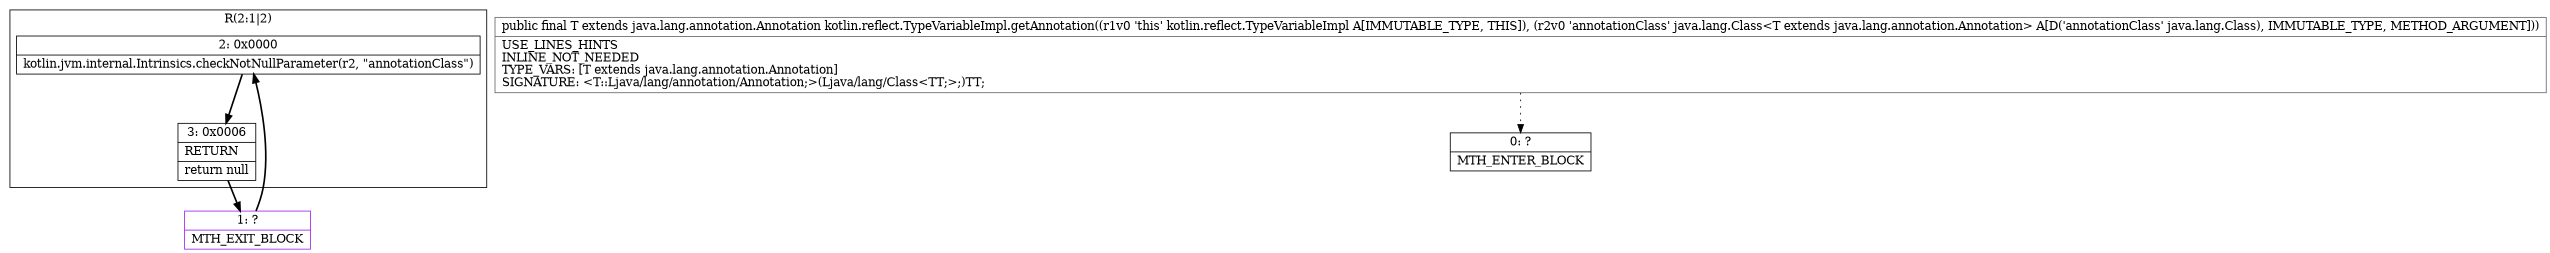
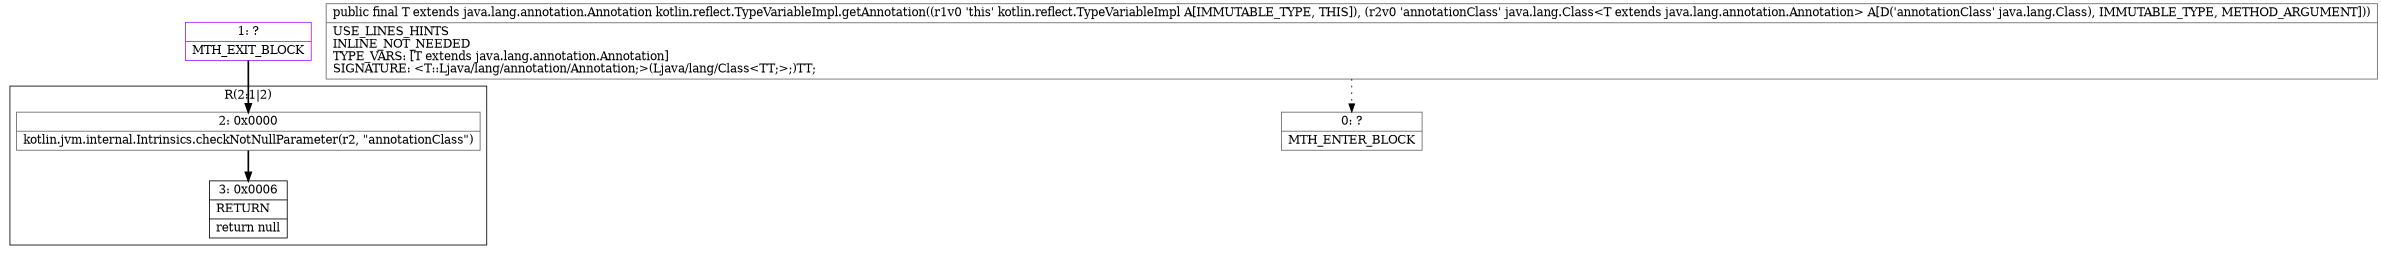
(248, 55) -> (248, 131)
(1521, 152) -> (1352, 131)
(233, 193) -> none
